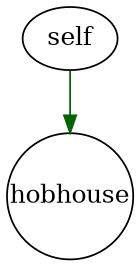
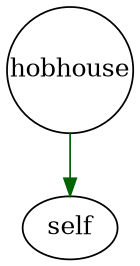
(70, 93) -> (70, 156)
